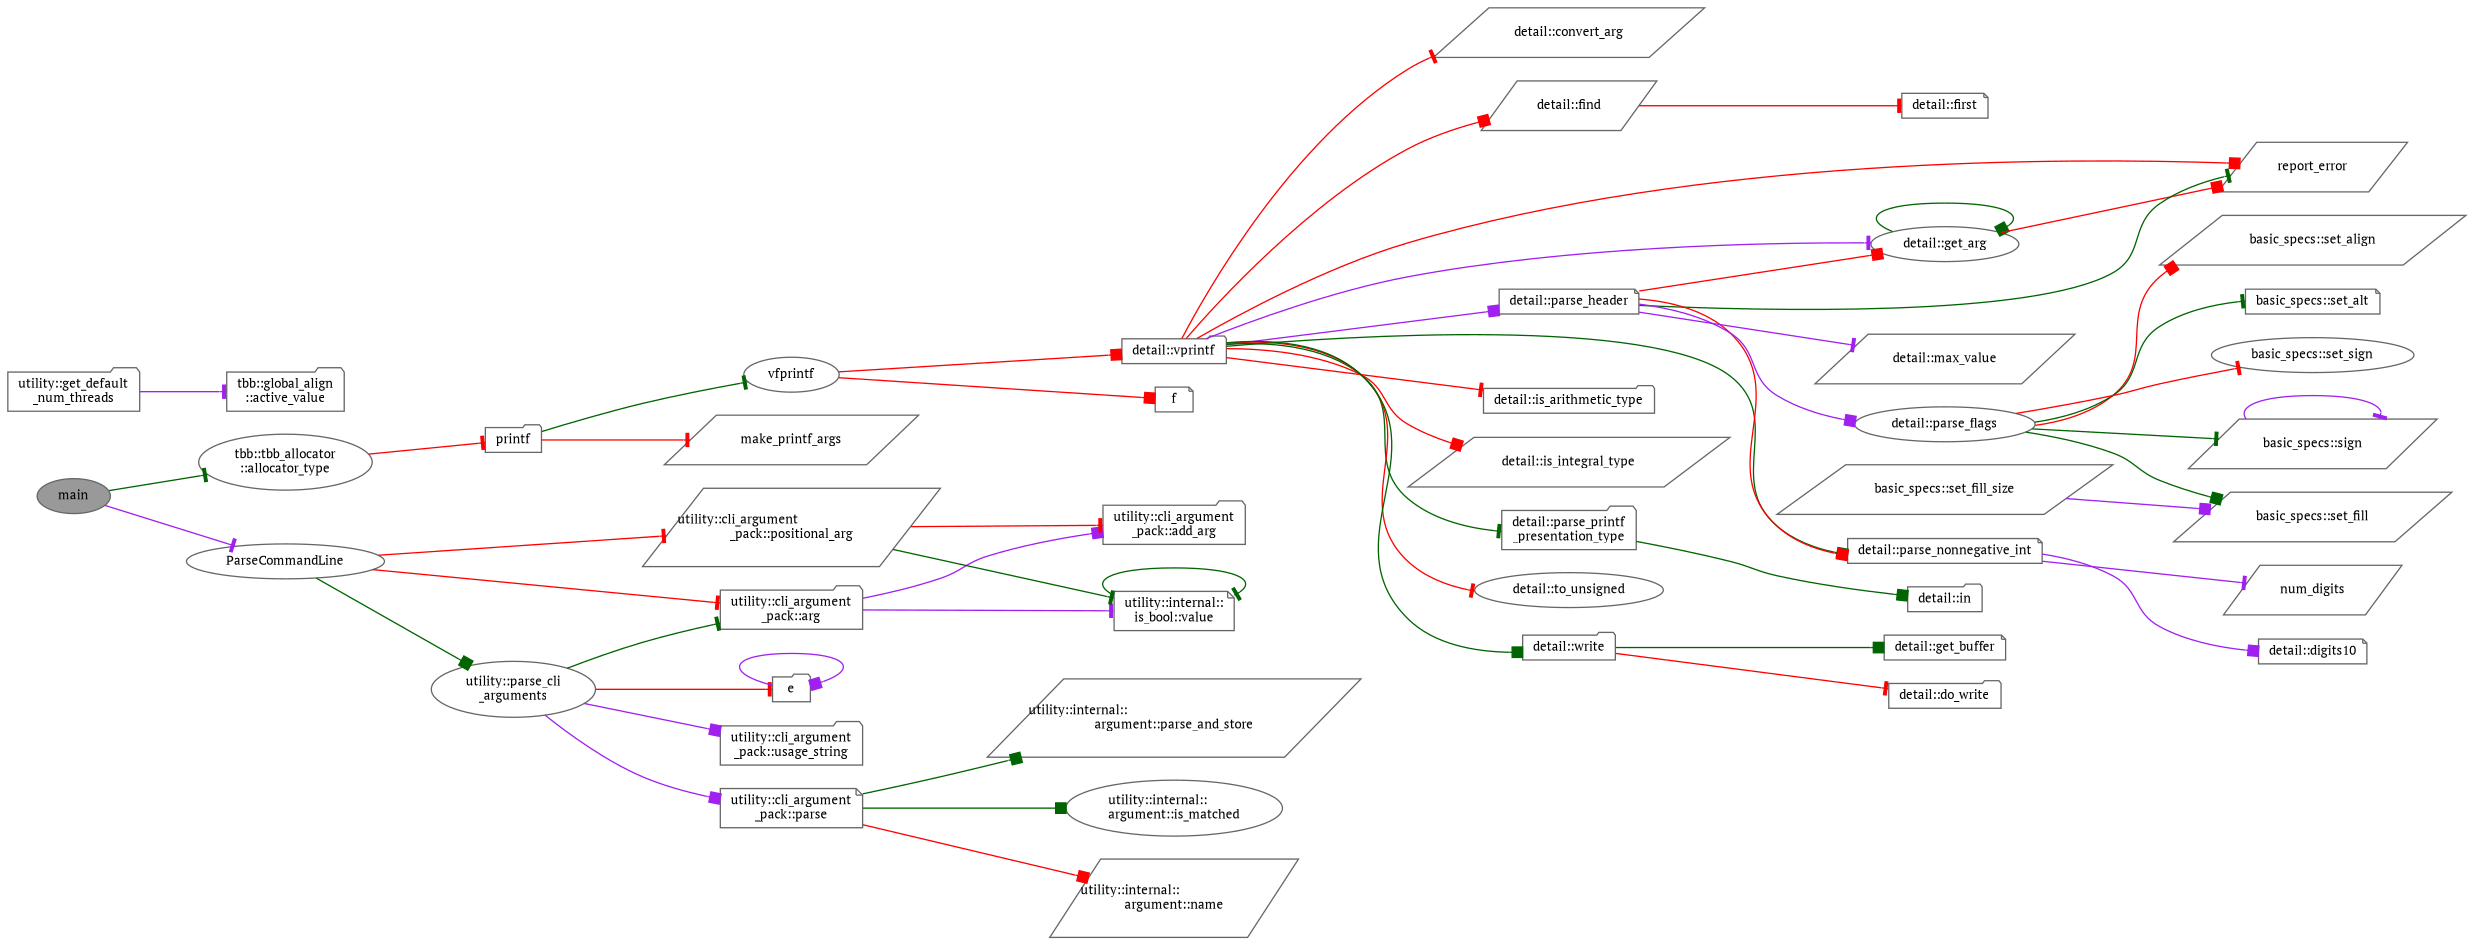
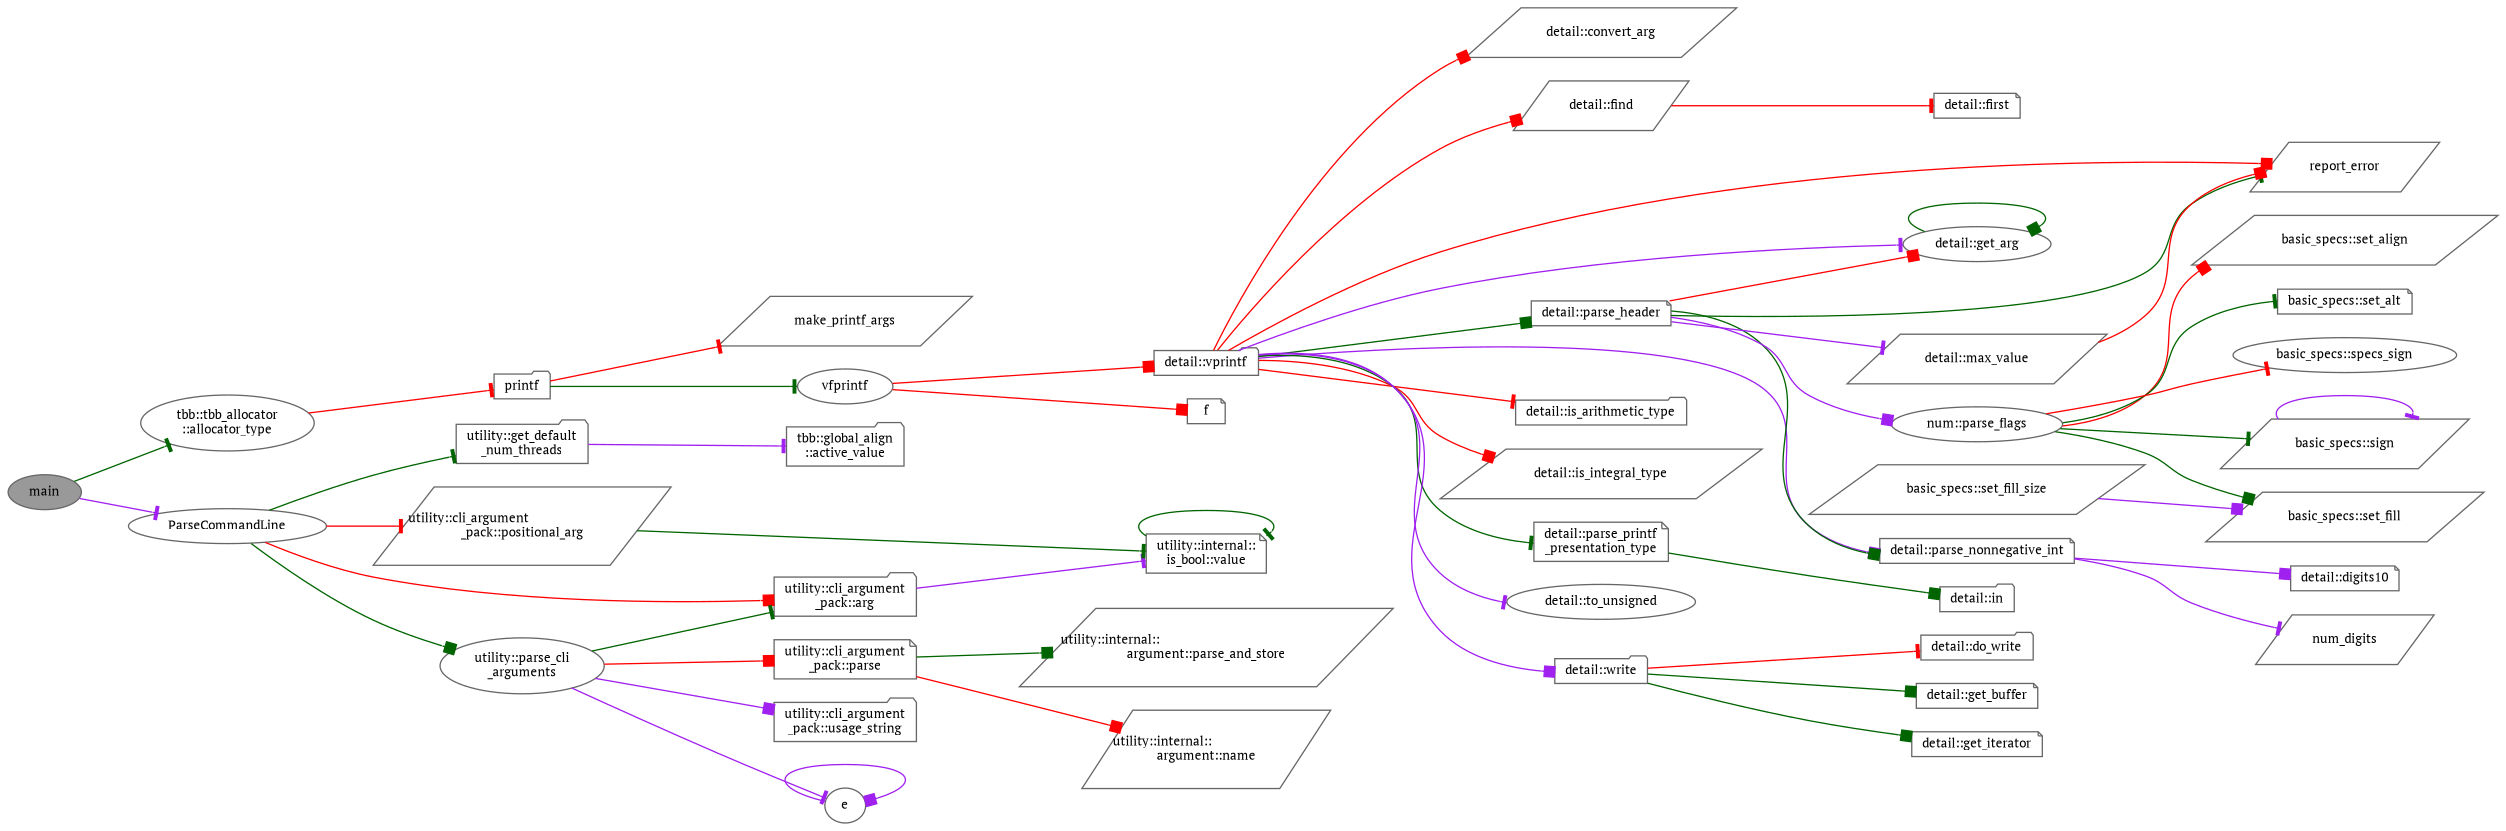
(1286, 181) -> (1315, 188)
(2105, 211) -> (2168, 265)
(1356, 328) -> (1388, 340)
(1595, 340) -> (1621, 352)
(2313, 355) -> (2345, 355)
(1756, 394) -> (1787, 400)
(1945, 424) -> (1977, 424)
none -> (358, 480)
(1174, 525) -> none
(1569, 530) -> (1601, 542)
(1380, 531) -> (1412, 556)
(1388, 532) -> (1419, 442)
(543, 586) -> (510, 595)
(681, 689) -> (695, 743)
(791, 689) -> (845, 806)
none -> (1977, 744)
(621, 766) -> (683, 663)
(1174, 808) -> none
